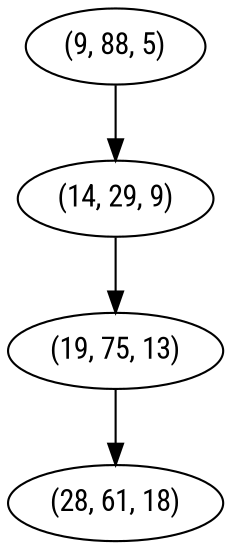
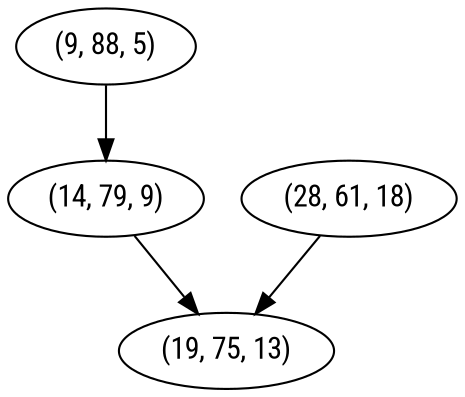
(116, 199) -> (106, 199)
(116, 417) -> (294, 267)
